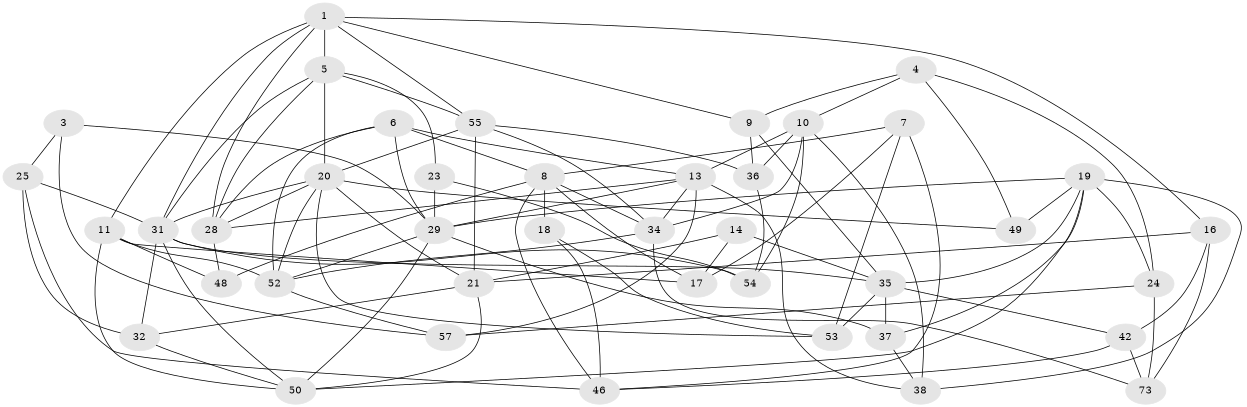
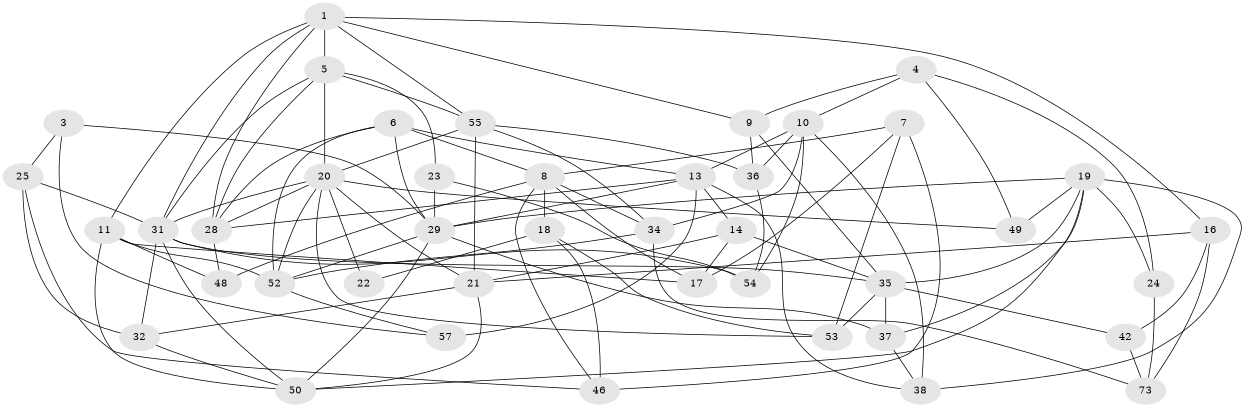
(680, 197) -> (716, 204)
none -> (364, 284)
(817, 309) -> none
(866, 376) -> none
